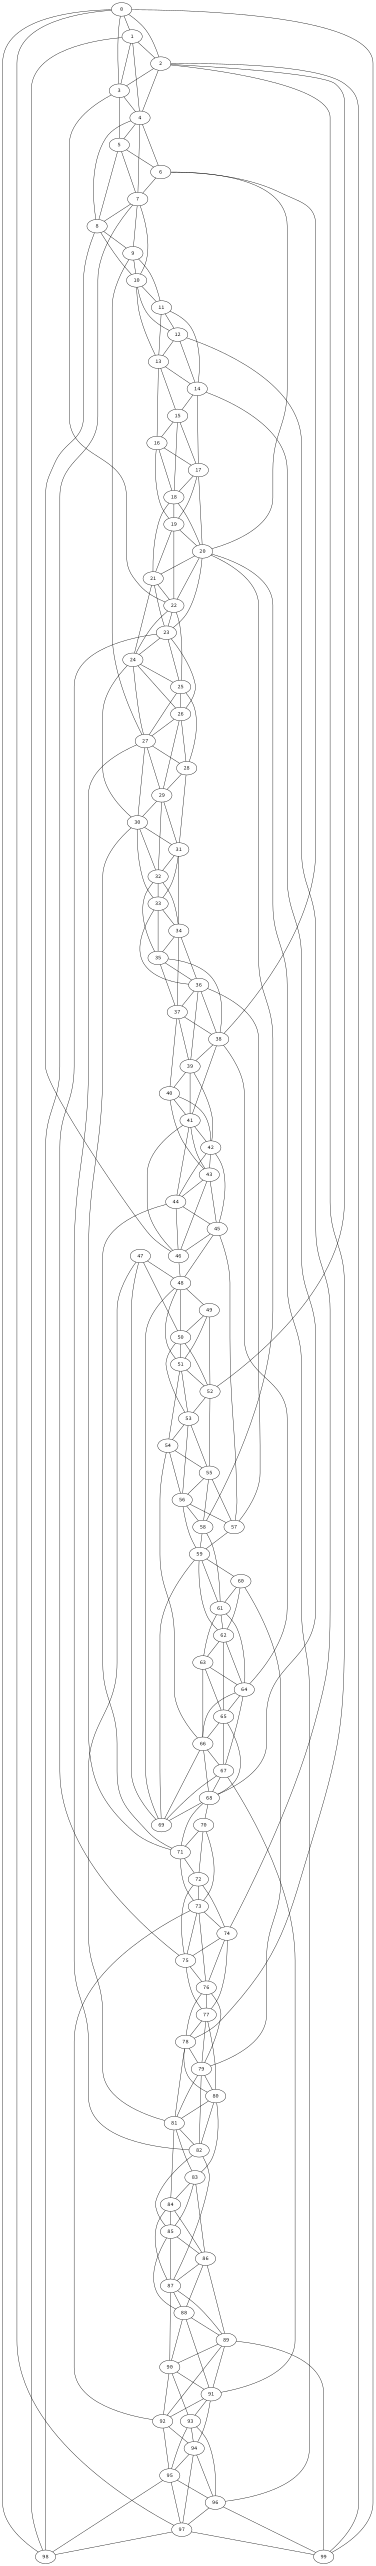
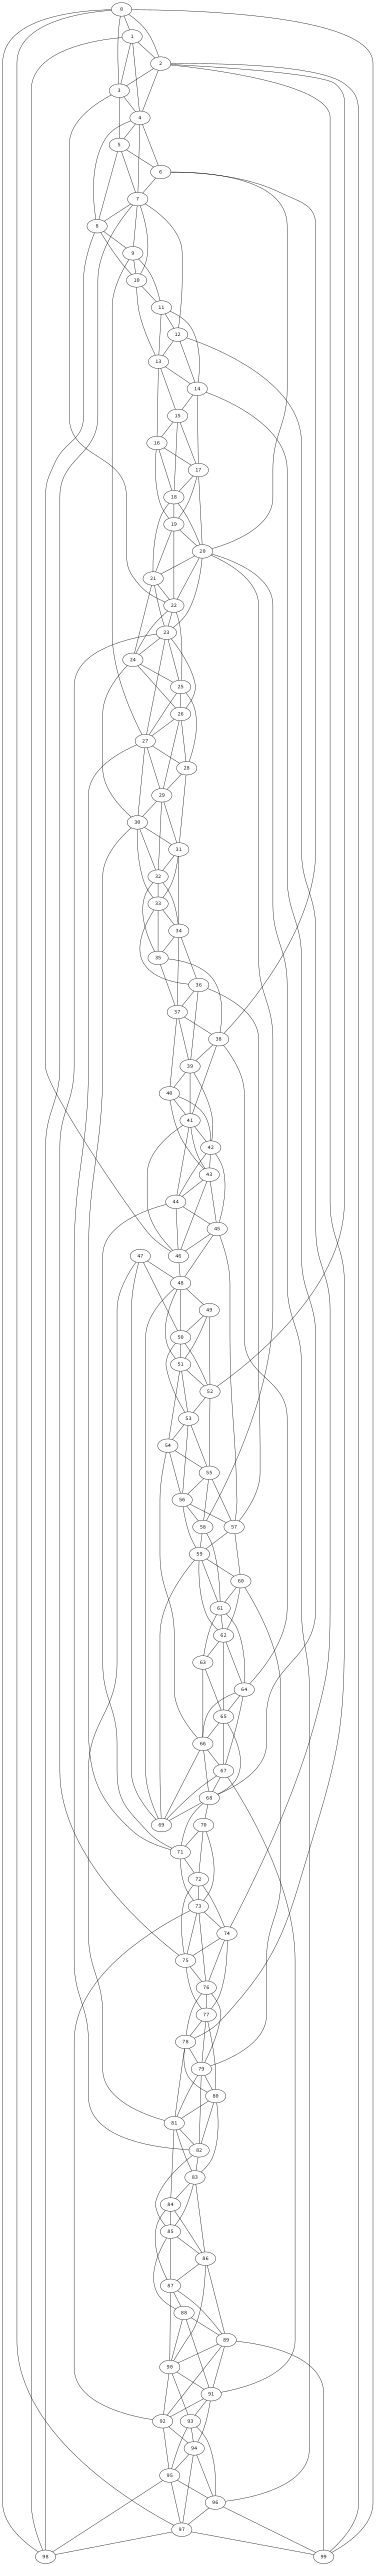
(147, 313) -> (182, 259)
(137, 701) -> (155, 689)
(180, 973) -> none
(209, 1012) -> none
none -> (237, 1554)
(221, 1674) -> none
(198, 2222) -> (197, 2164)
(195, 2286) -> (199, 2316)
